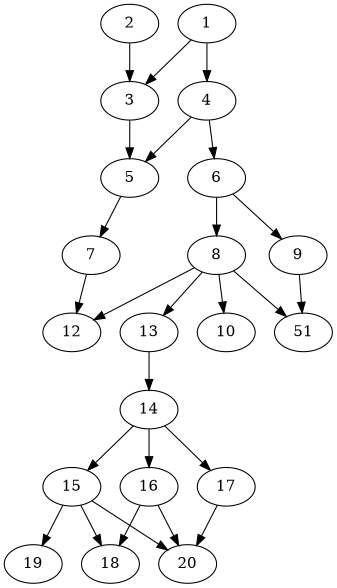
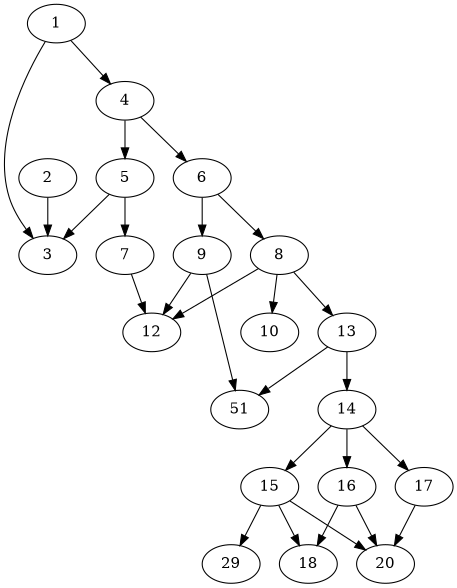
(130, 134) -> (90, 213)
none -> (180, 289)
(256, 290) -> (298, 368)
(33, 564) -> (231, 564)
